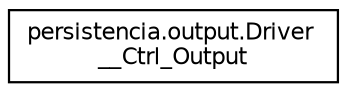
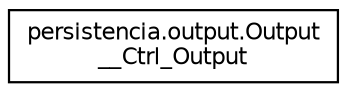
(173, 46) -> (173, 46)
